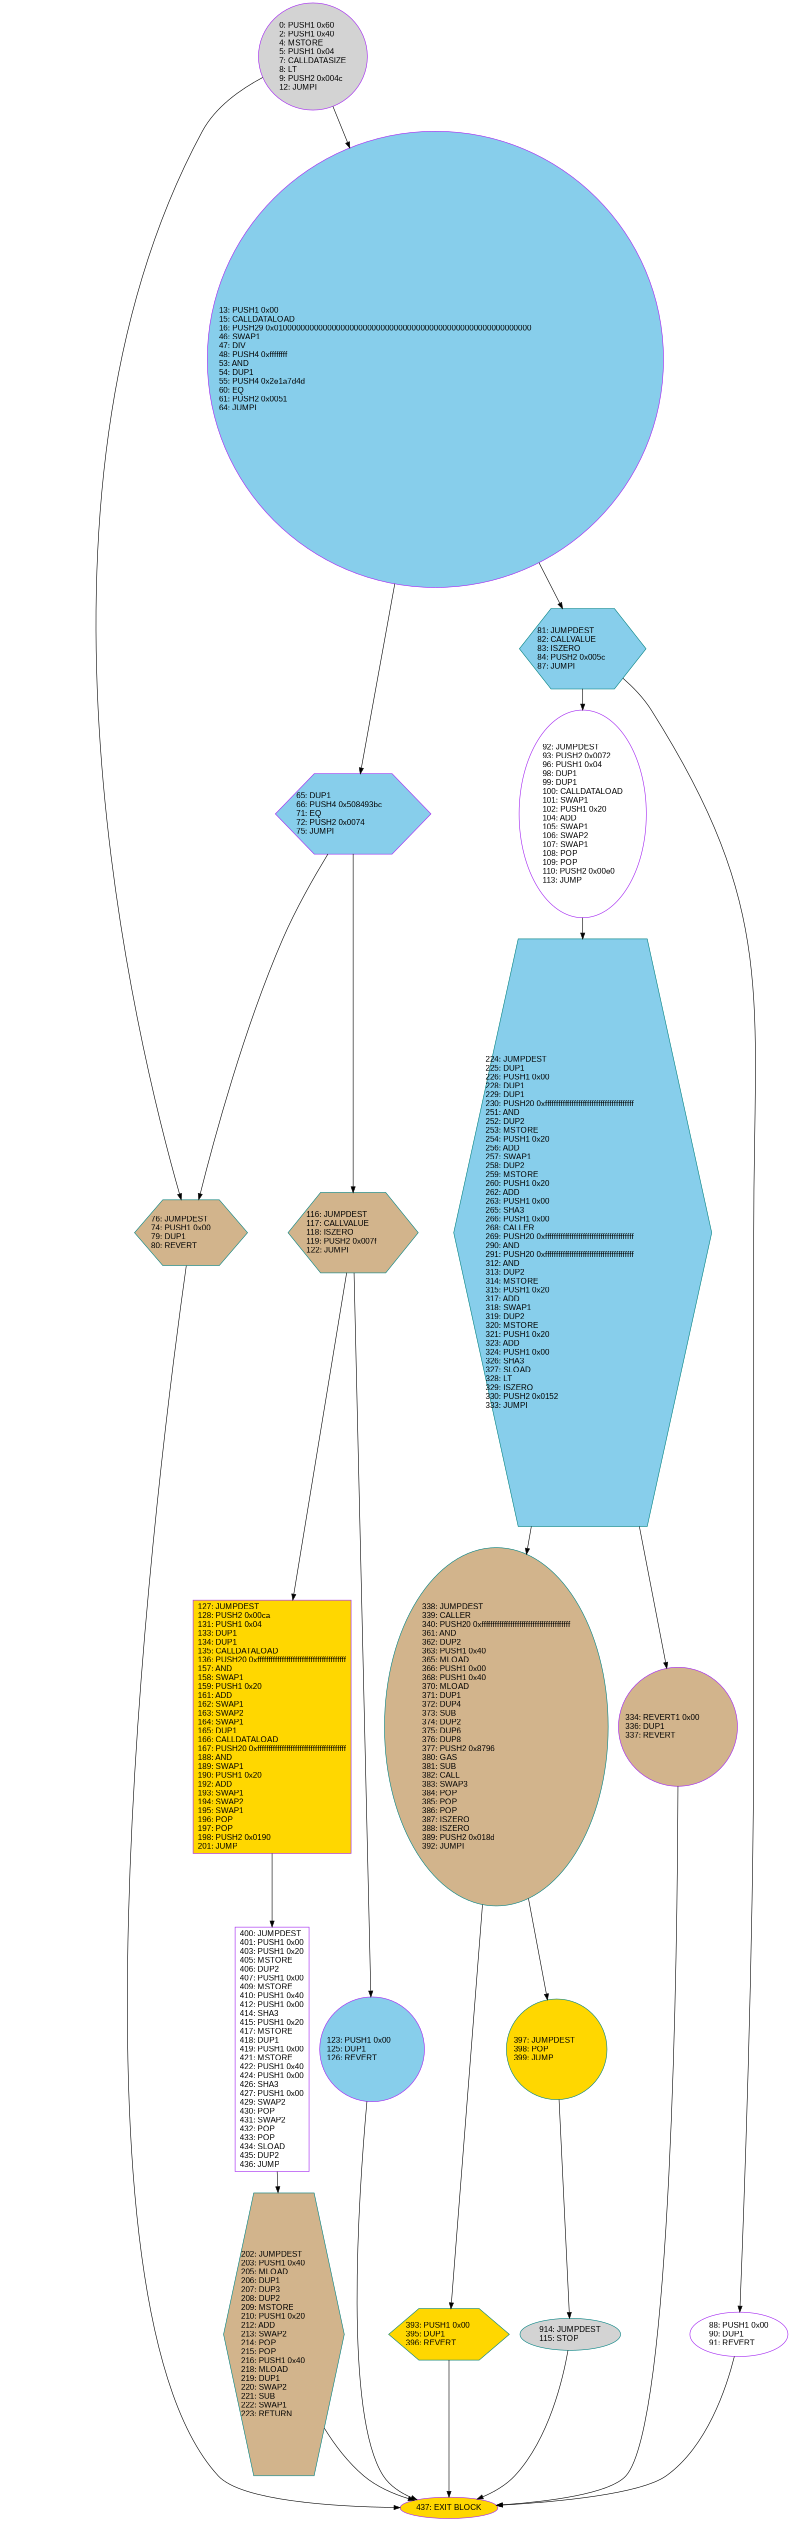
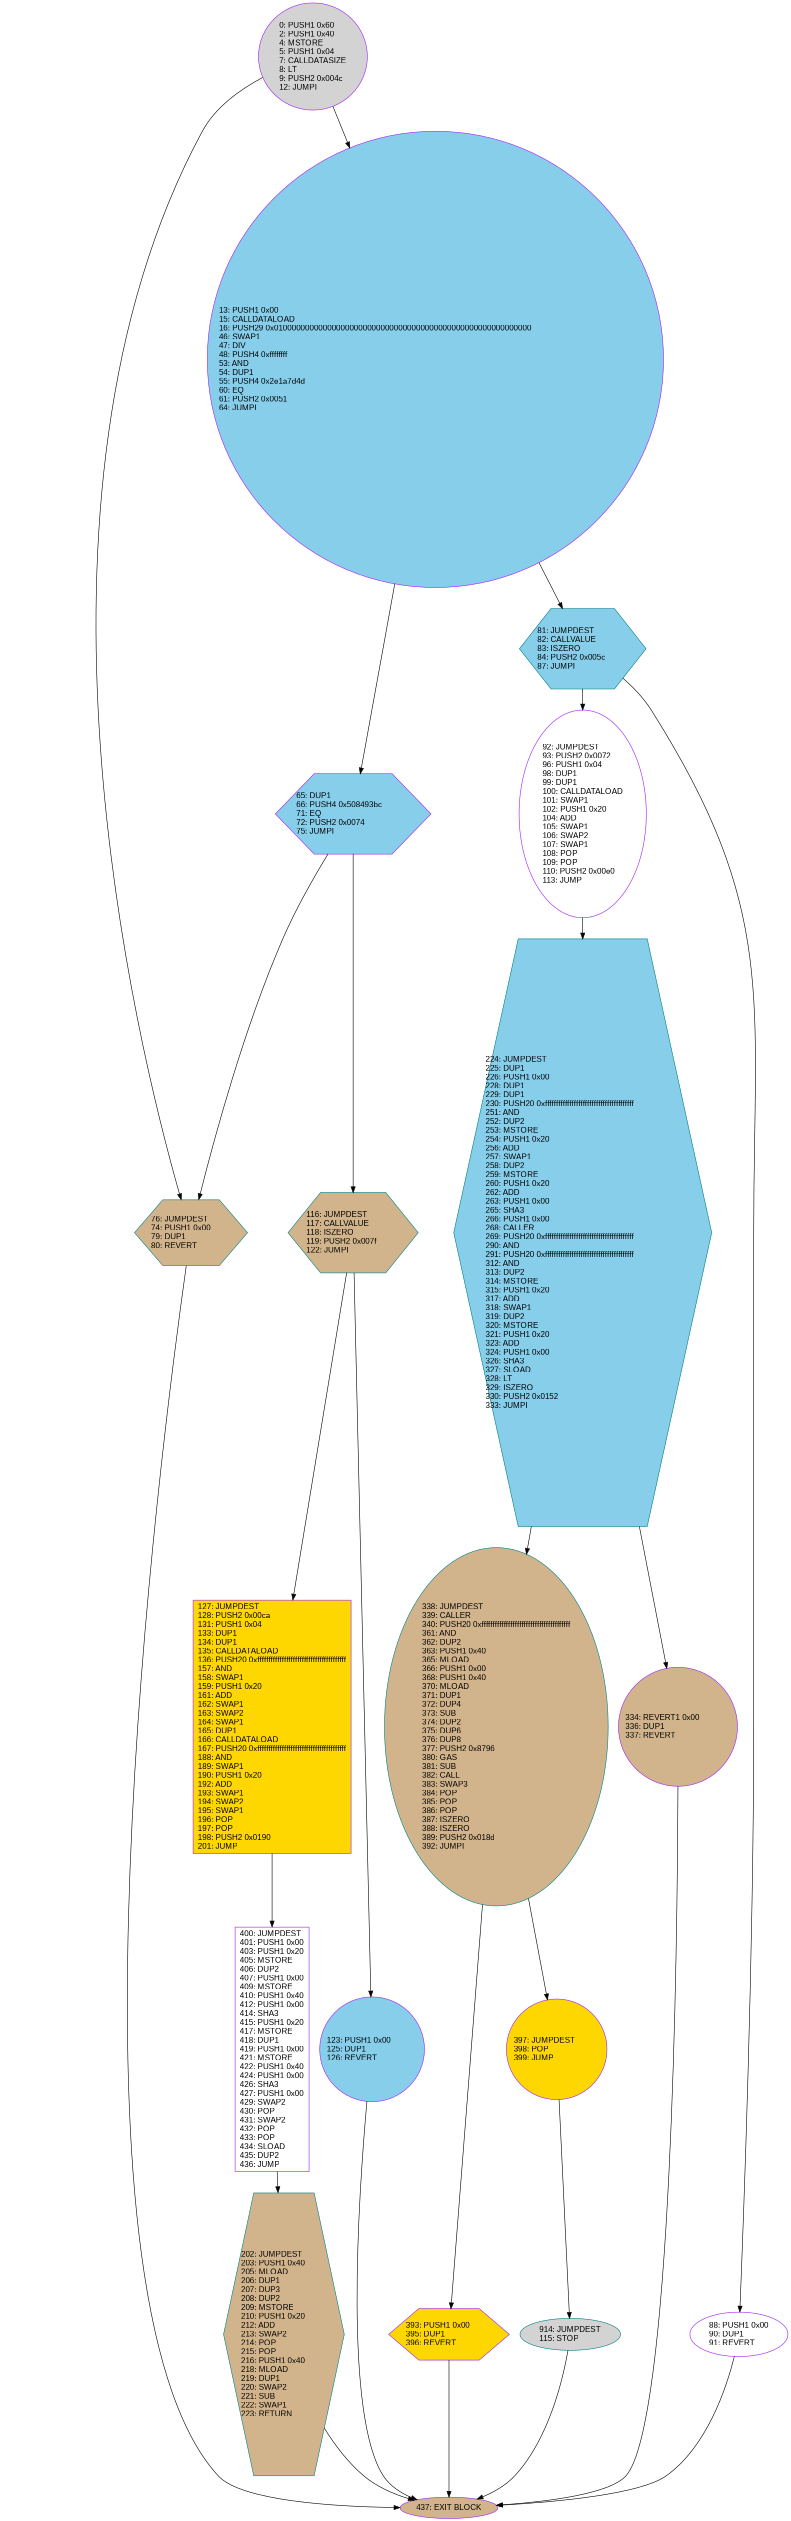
(557, 2049) -> (557, 2049)
(449, 2334) -> (449, 2334)
(449, 2508) -> (449, 2508)
